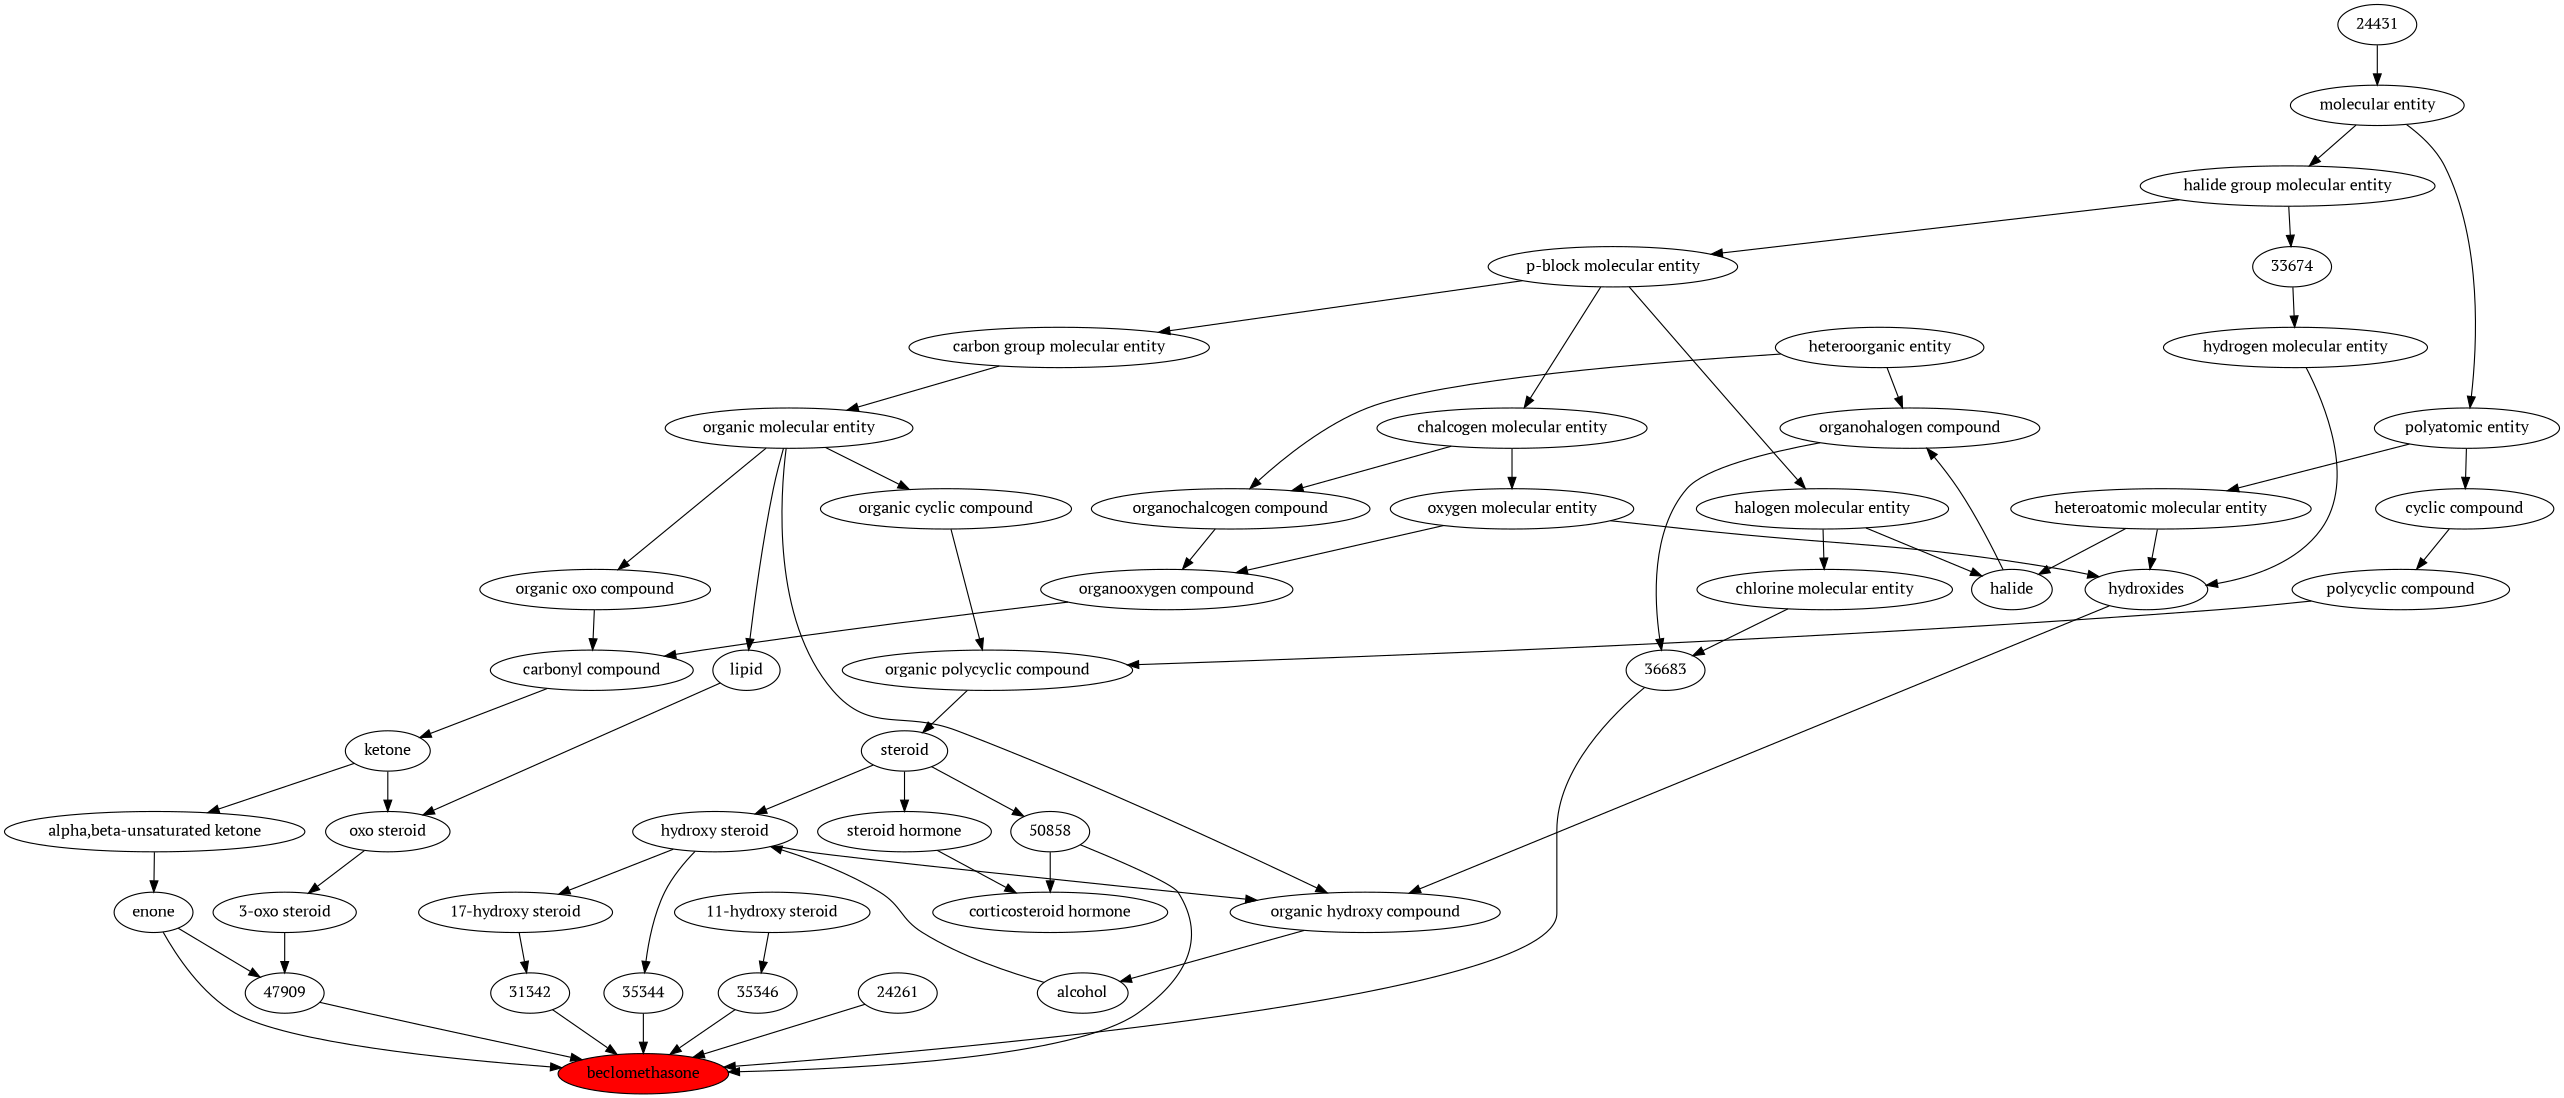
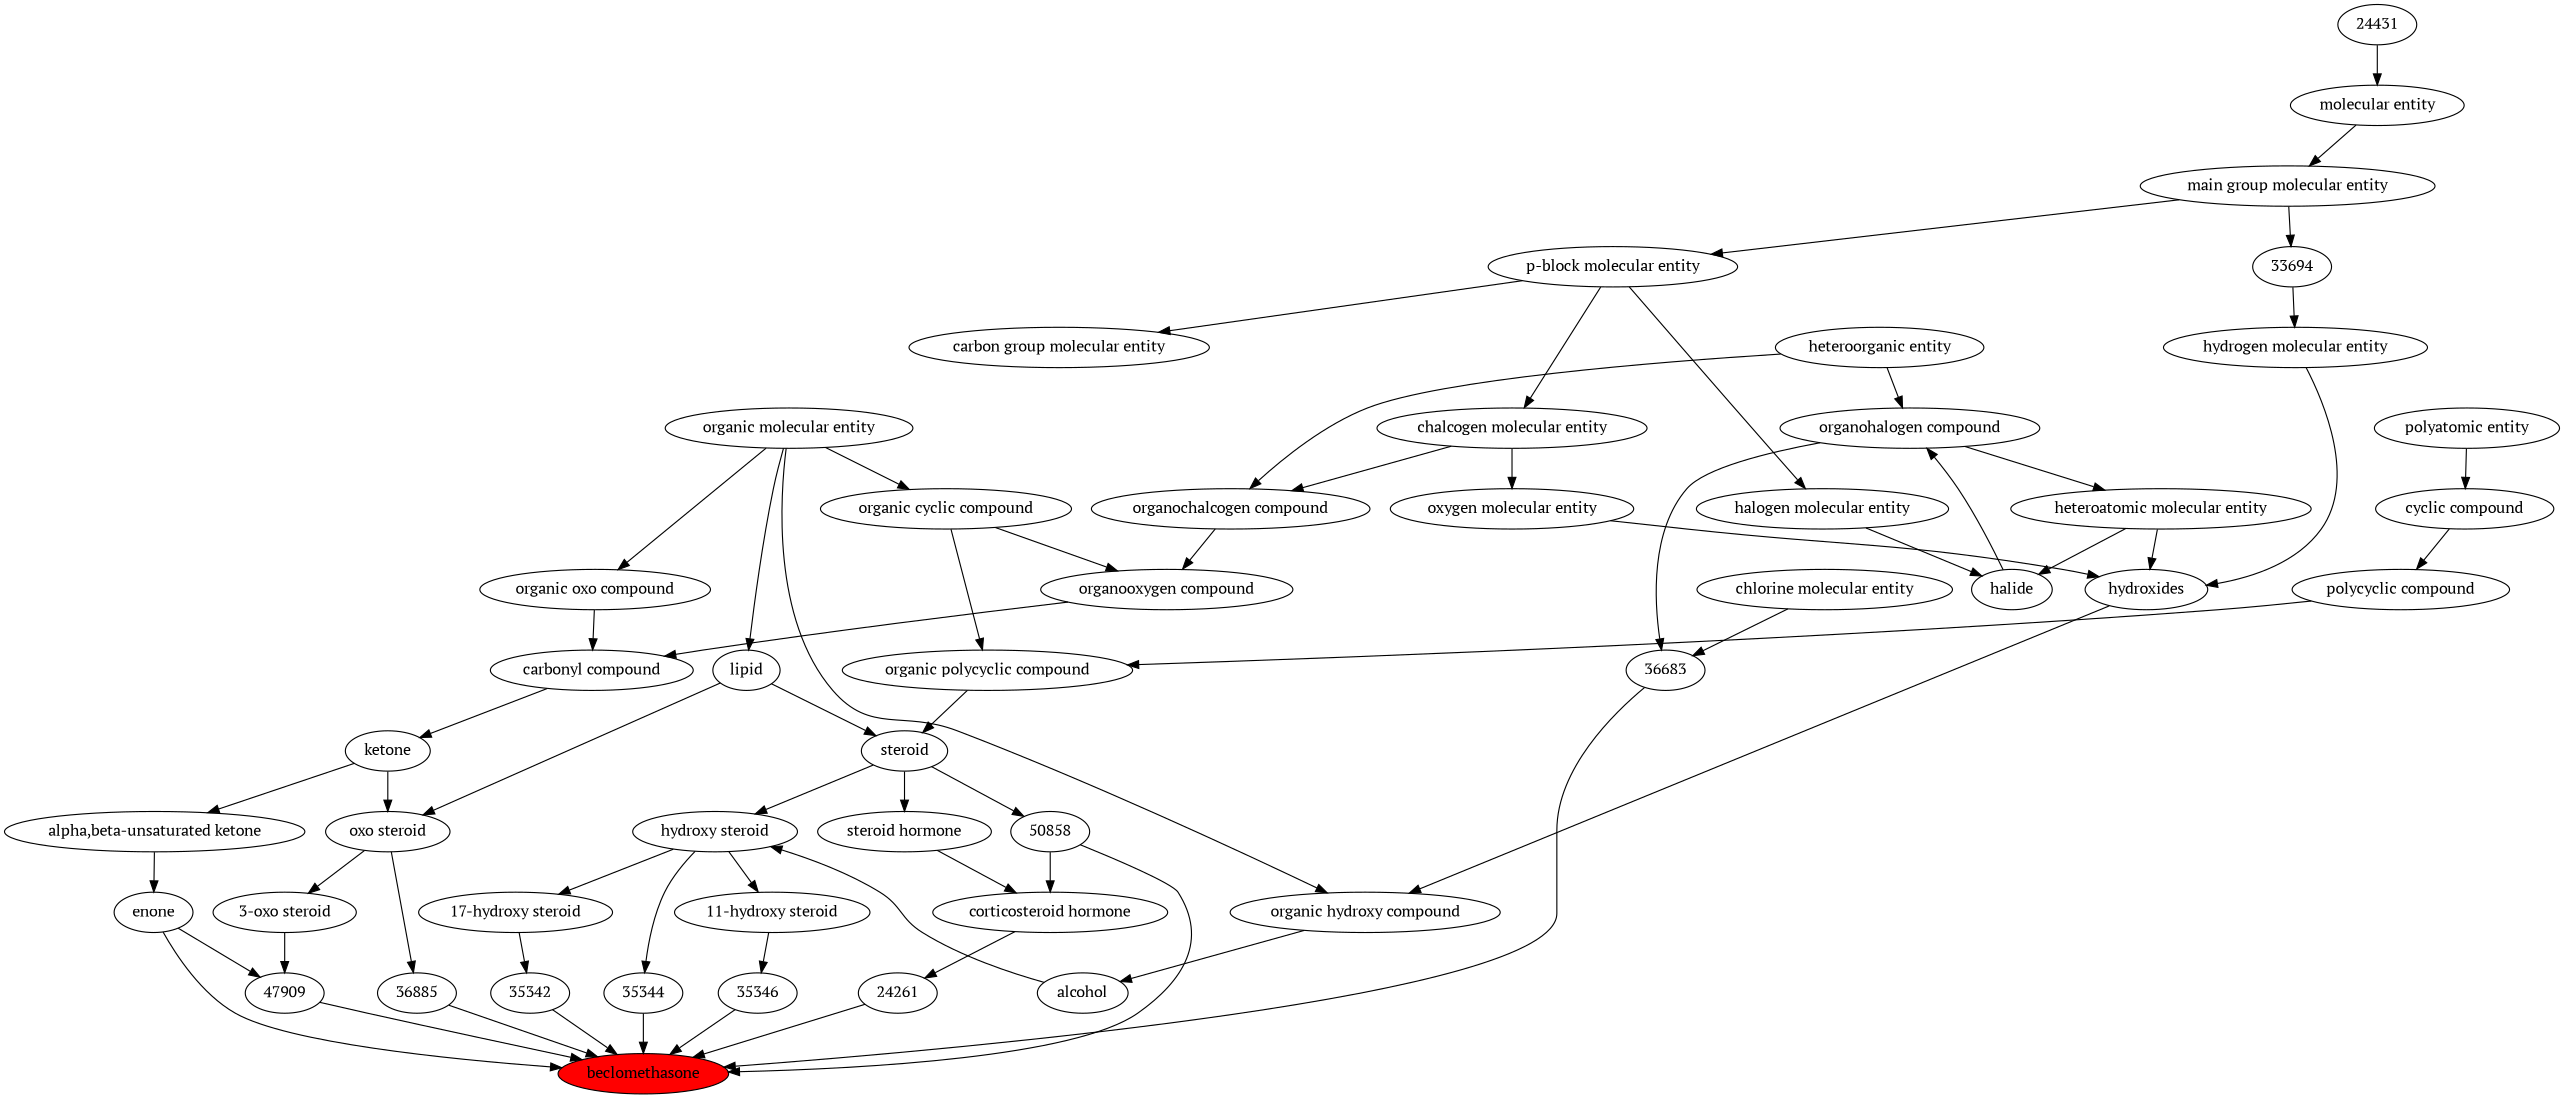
(2288, 186) -> (2288, 186)
(2470, 251) -> none
(2292, 267) -> (2292, 267)
(929, 387) -> none
(2324, 466) -> (2029, 467)
(1345, 548) -> (1051, 547)
(1824, 549) -> none
none -> (819, 707)
(1010, 875) -> (740, 867)
none -> (977, 951)
none -> (417, 993)
(530, 993) -> (530, 993)
